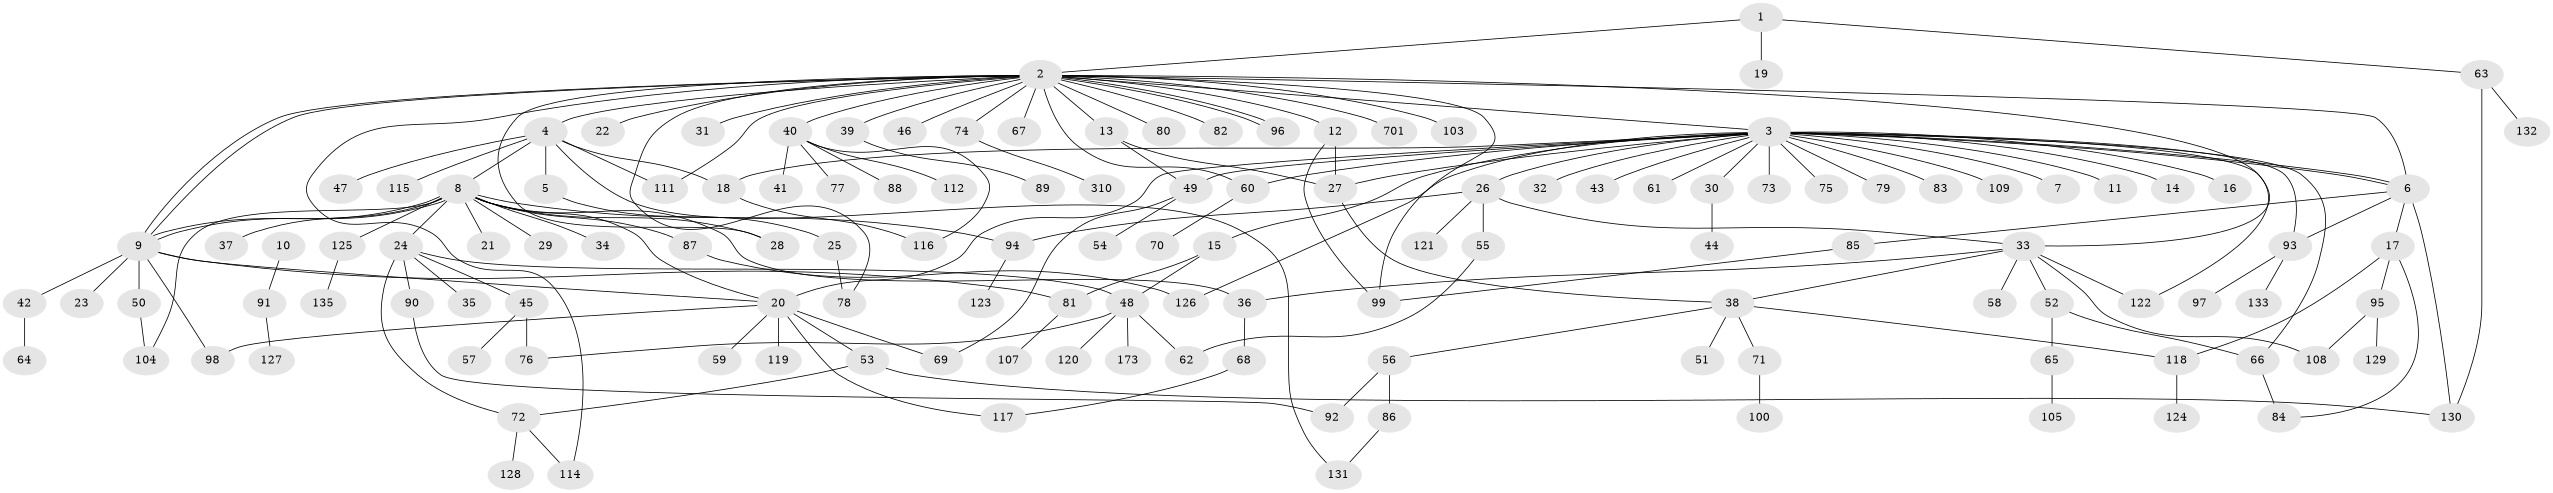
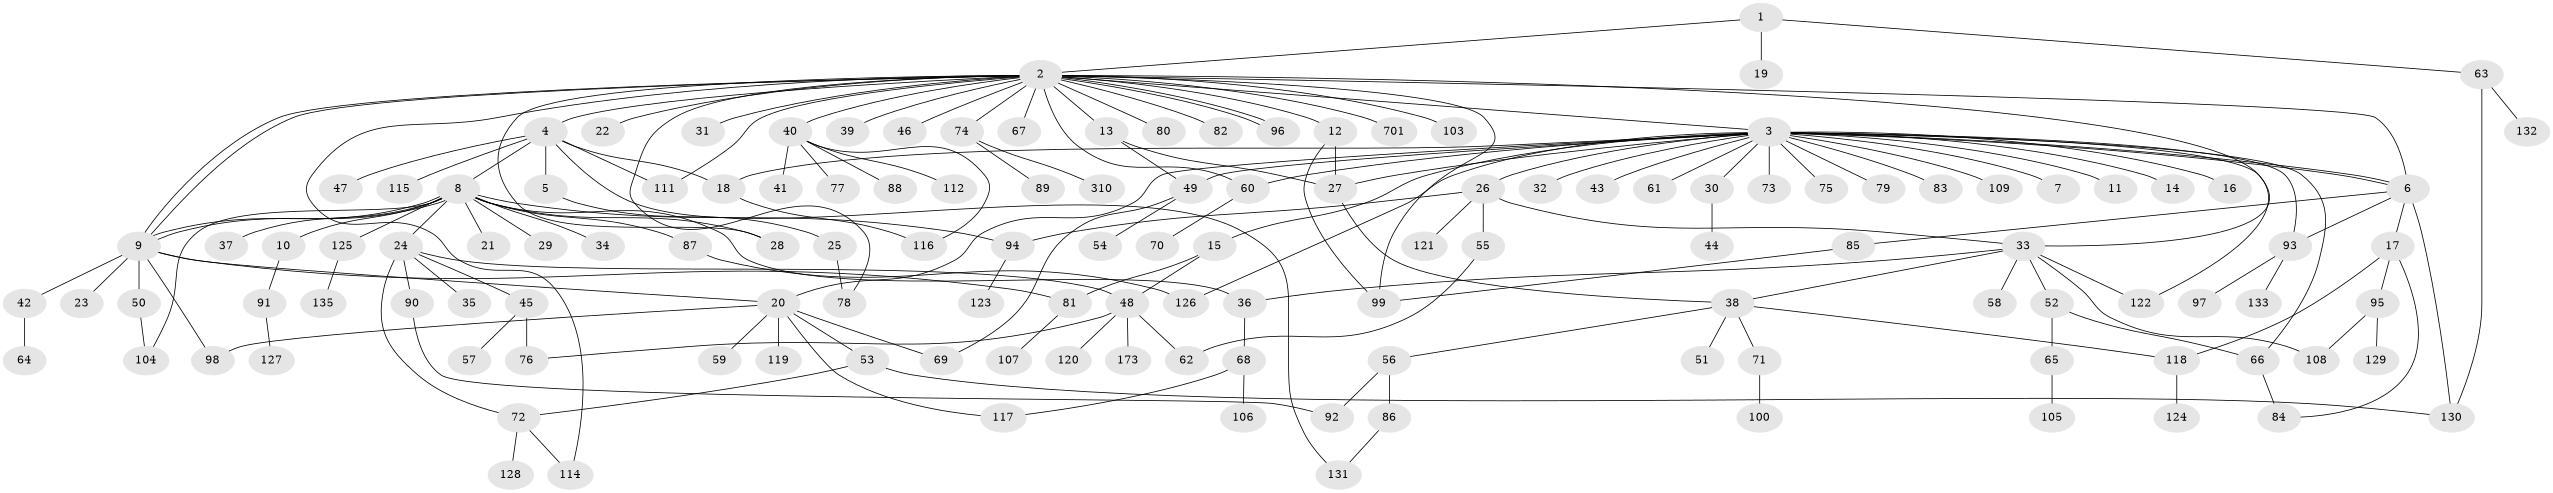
(945, 161) -> (1003, 161)
(632, 232) -> (371, 218)
none -> (1243, 418)
